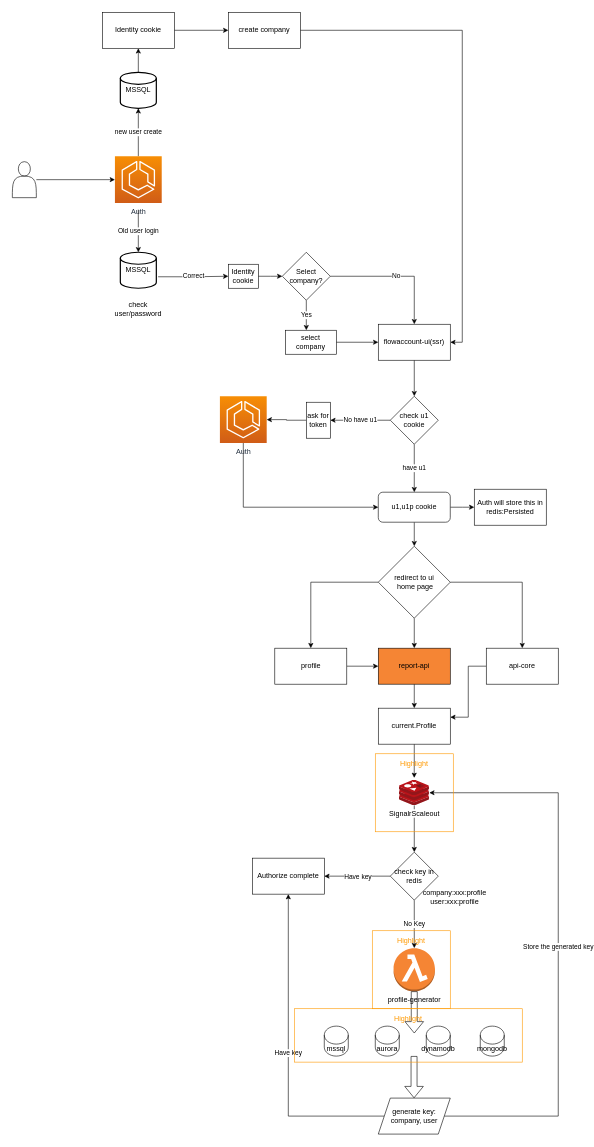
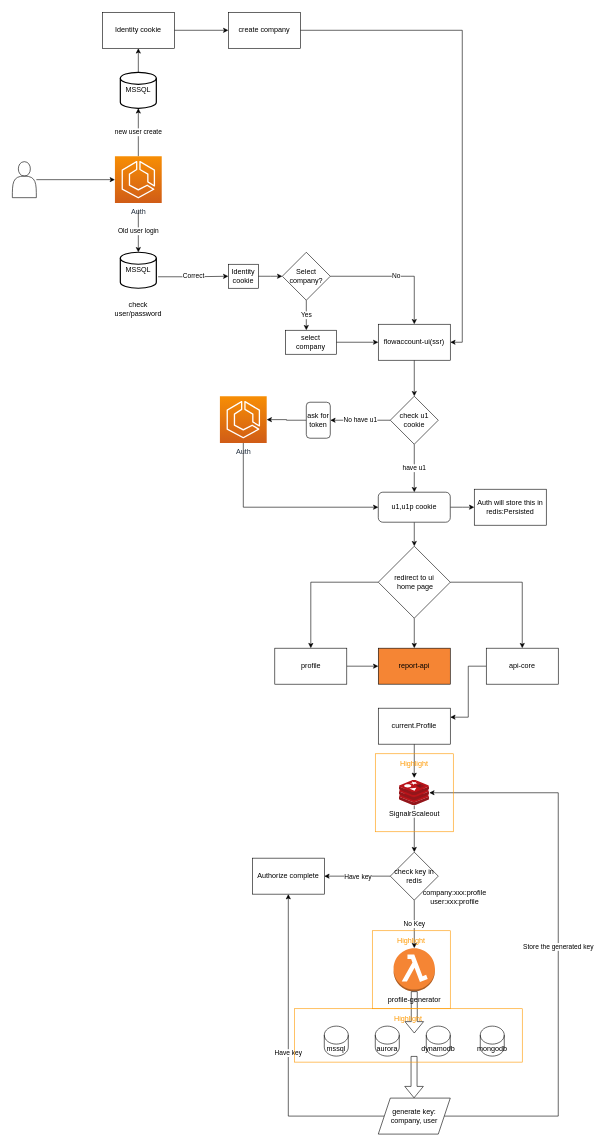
(318, 420) -> (318, 420)
(414, 702) -> none
